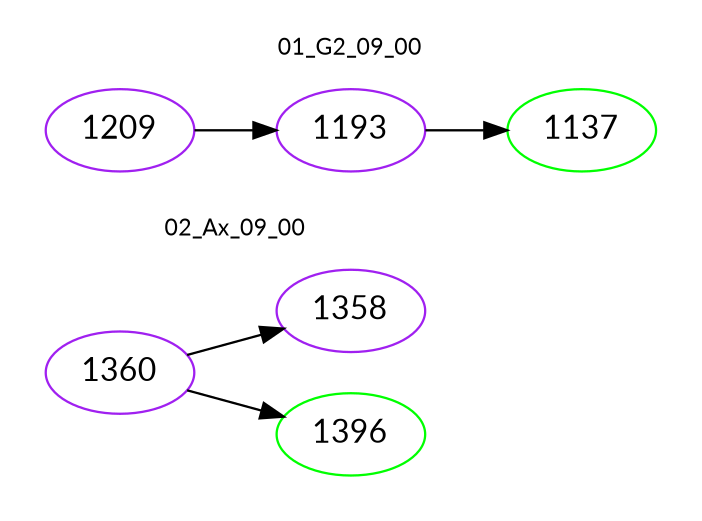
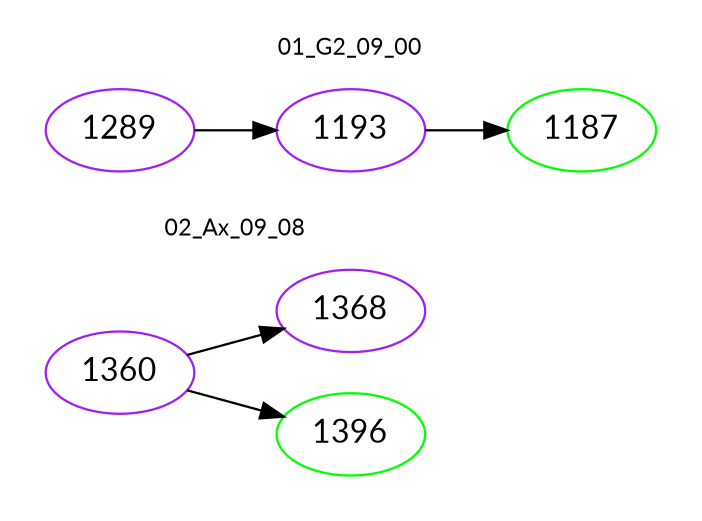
(120, 130) -> (120, 130)
(582, 130) -> (582, 130)
(235, 230) -> (235, 230)
(351, 311) -> (351, 311)
